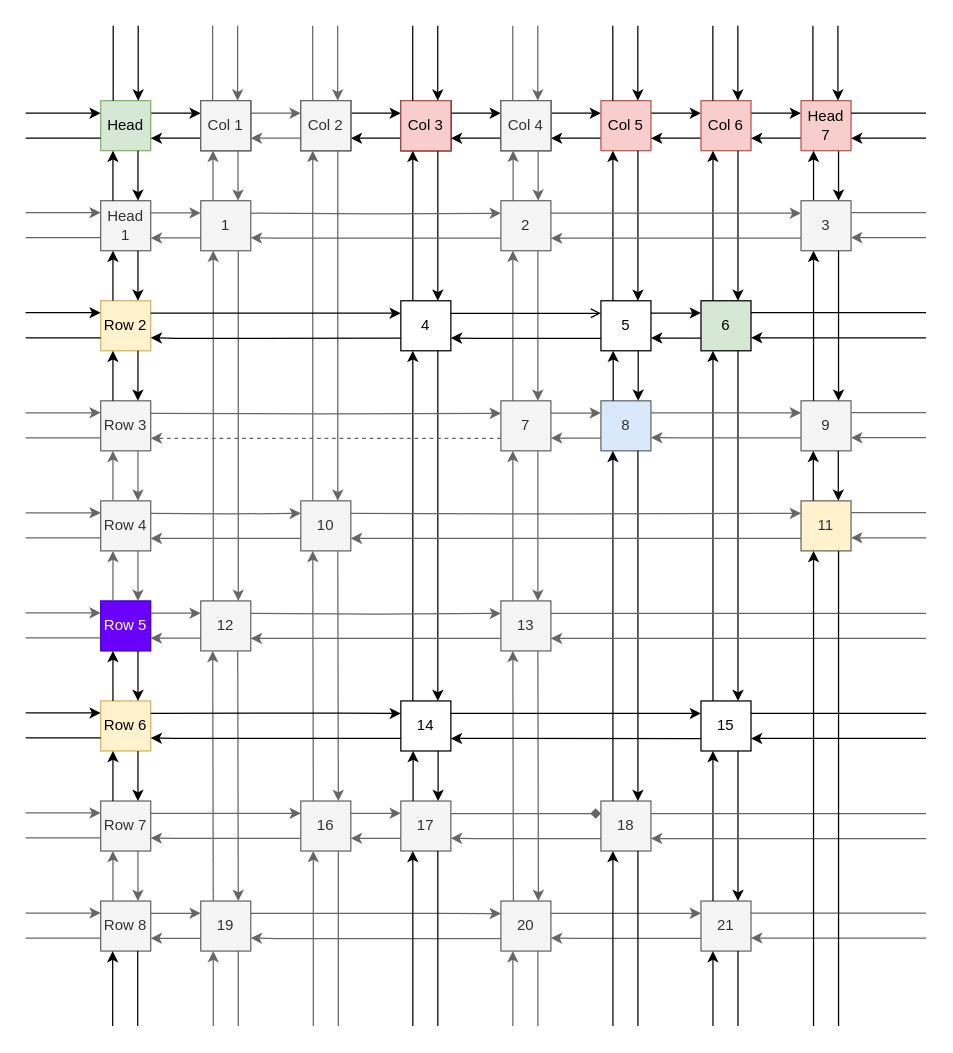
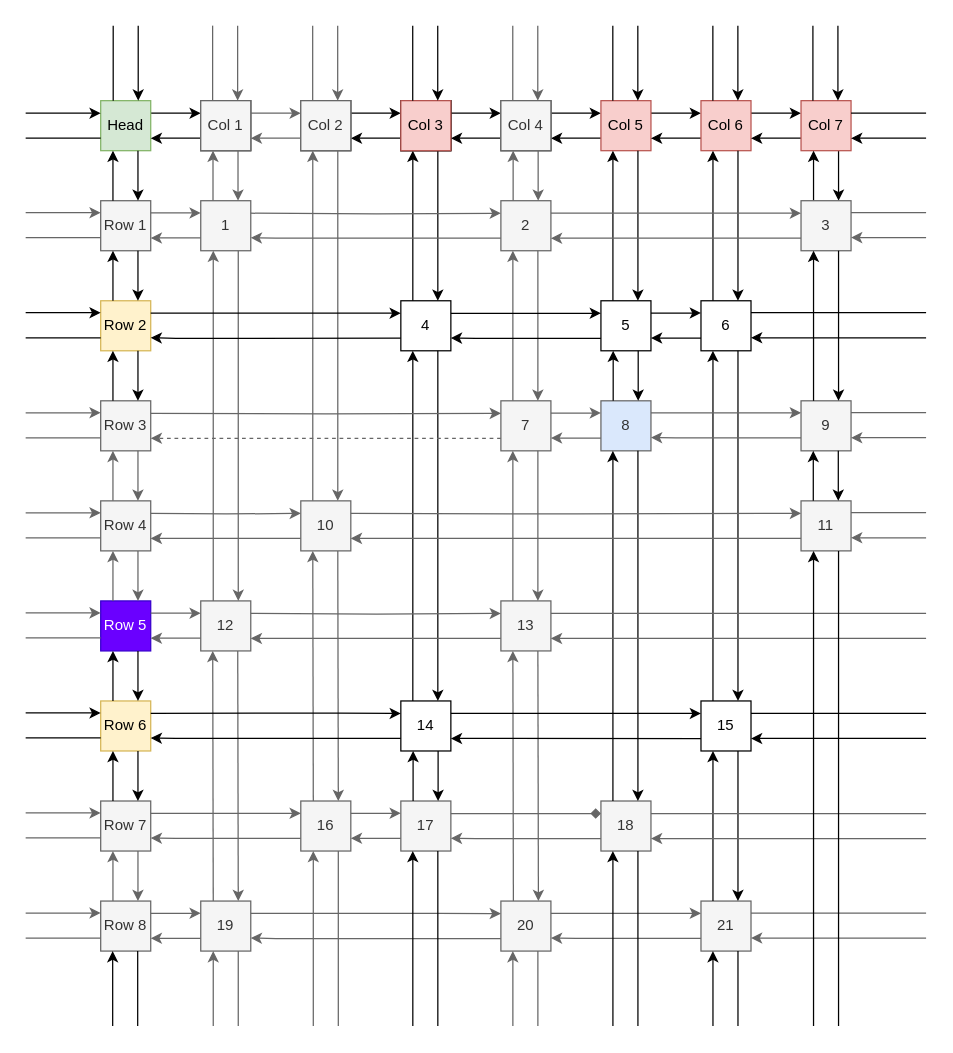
(826, 126) -> (826, 126)
(126, 226) -> (126, 226)
(593, 313) -> (591, 313)
(726, 326) -> (726, 326)
(826, 526) -> (826, 526)
